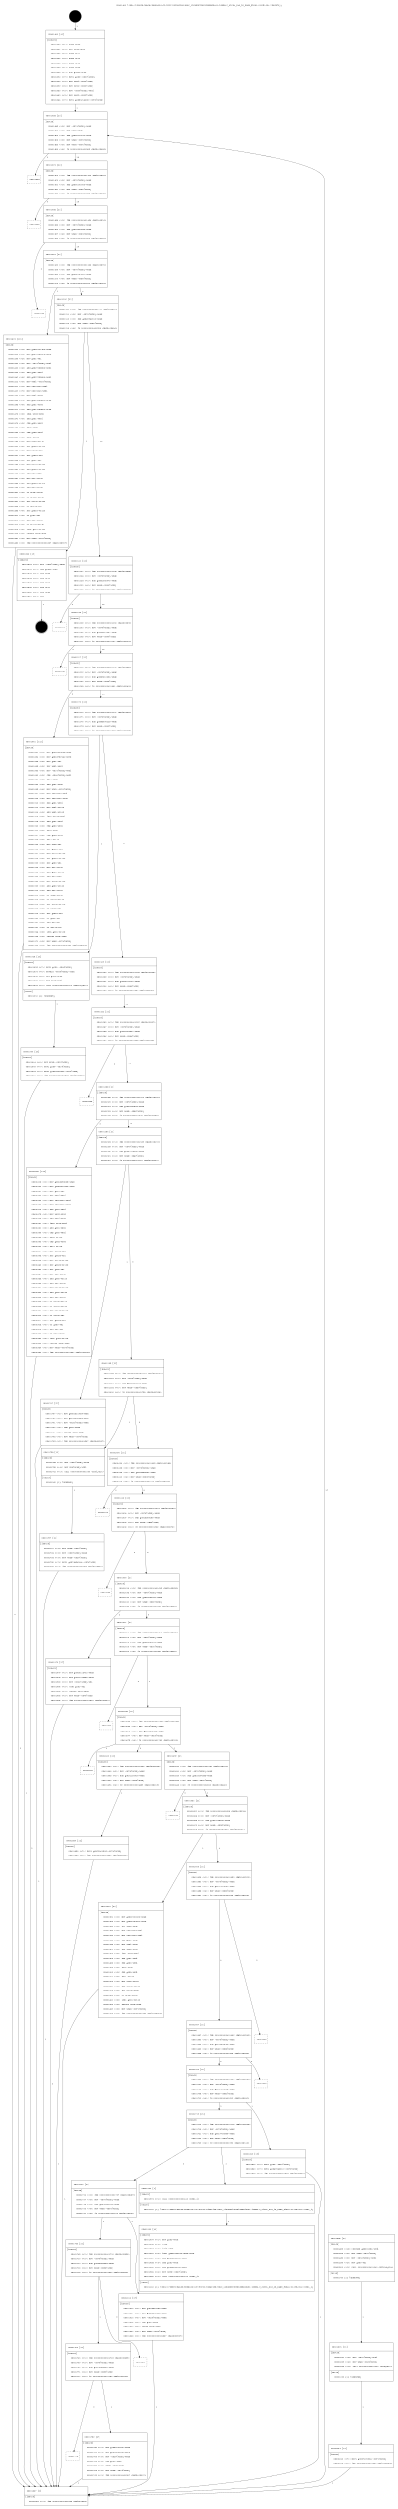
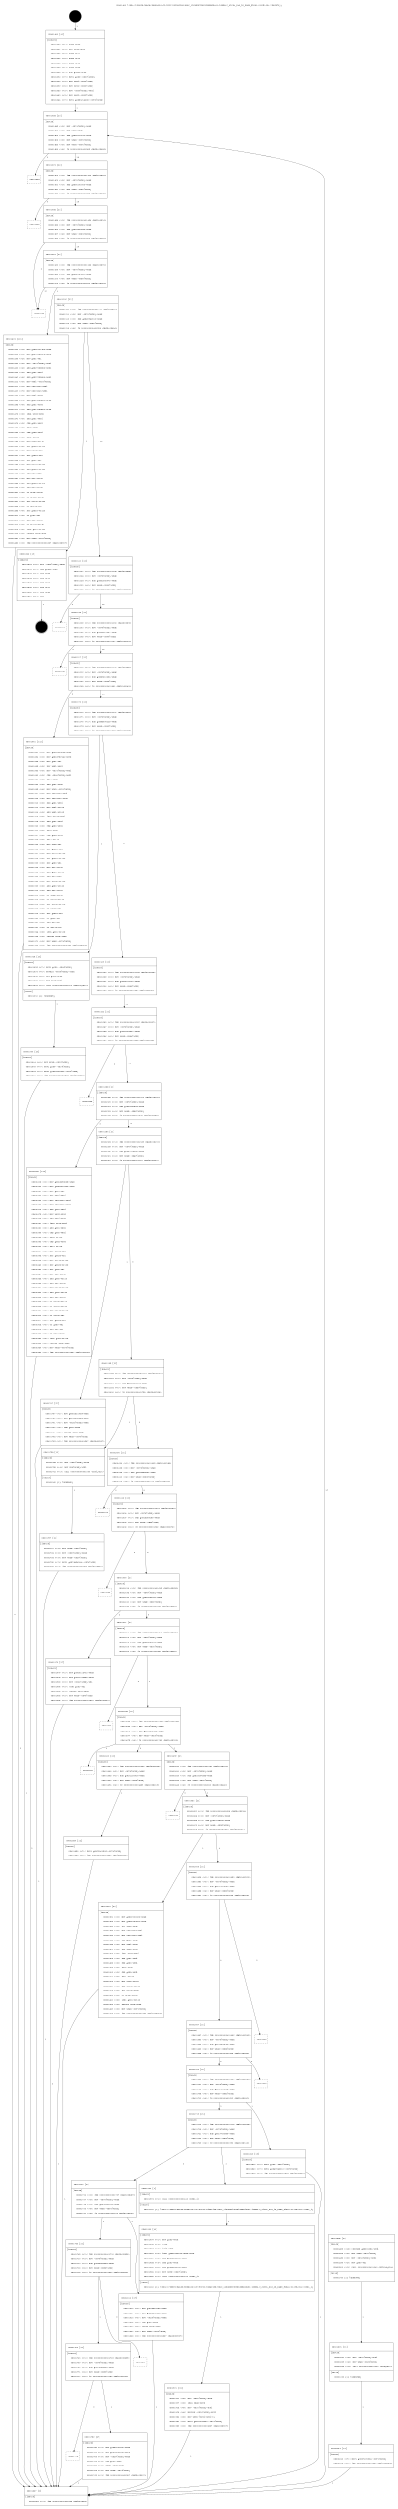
(81, 291) -> (40, 297)
none -> (197, 2407)
